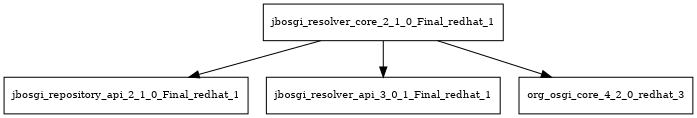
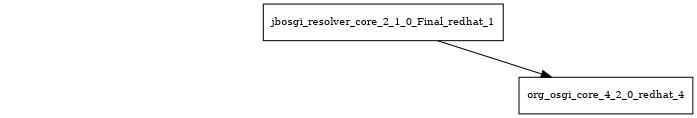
(126, 96) -> none
(383, 96) -> none
(606, 96) -> (606, 96)
